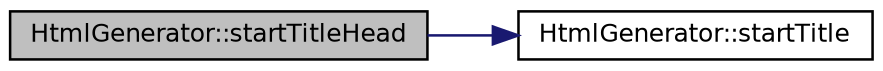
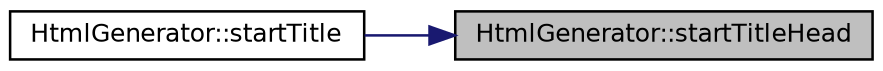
(460, 35) -> (397, 35)
